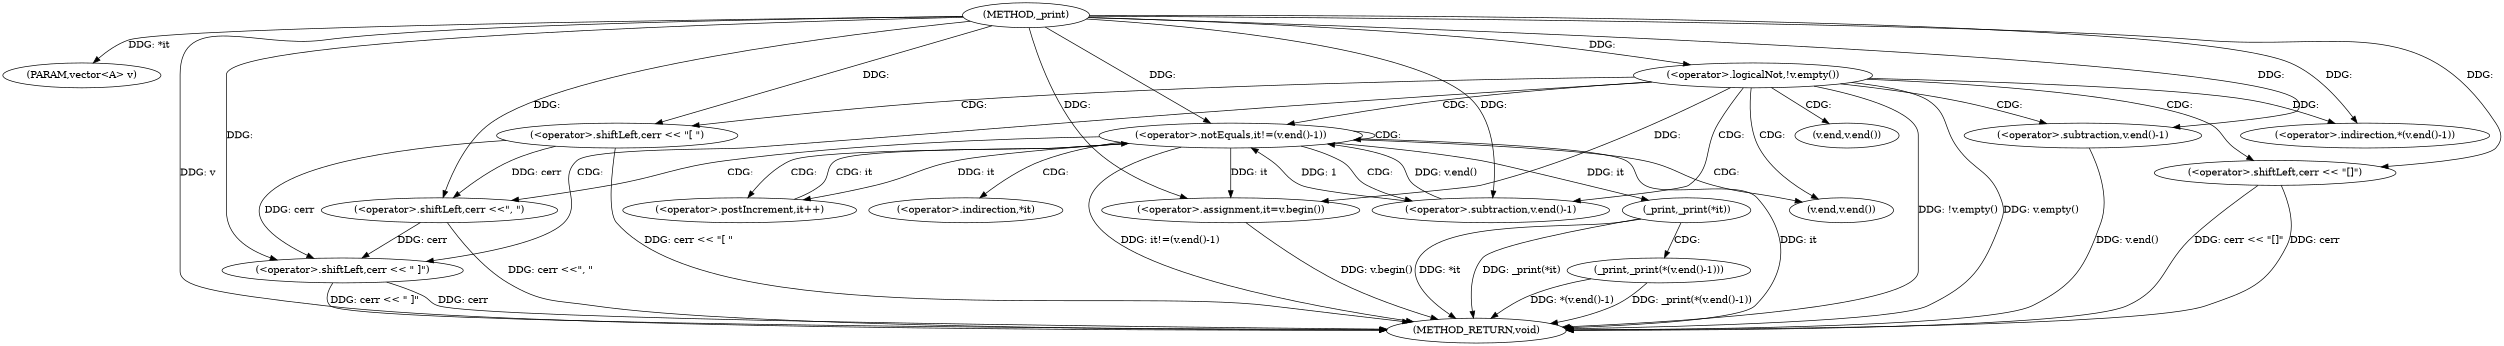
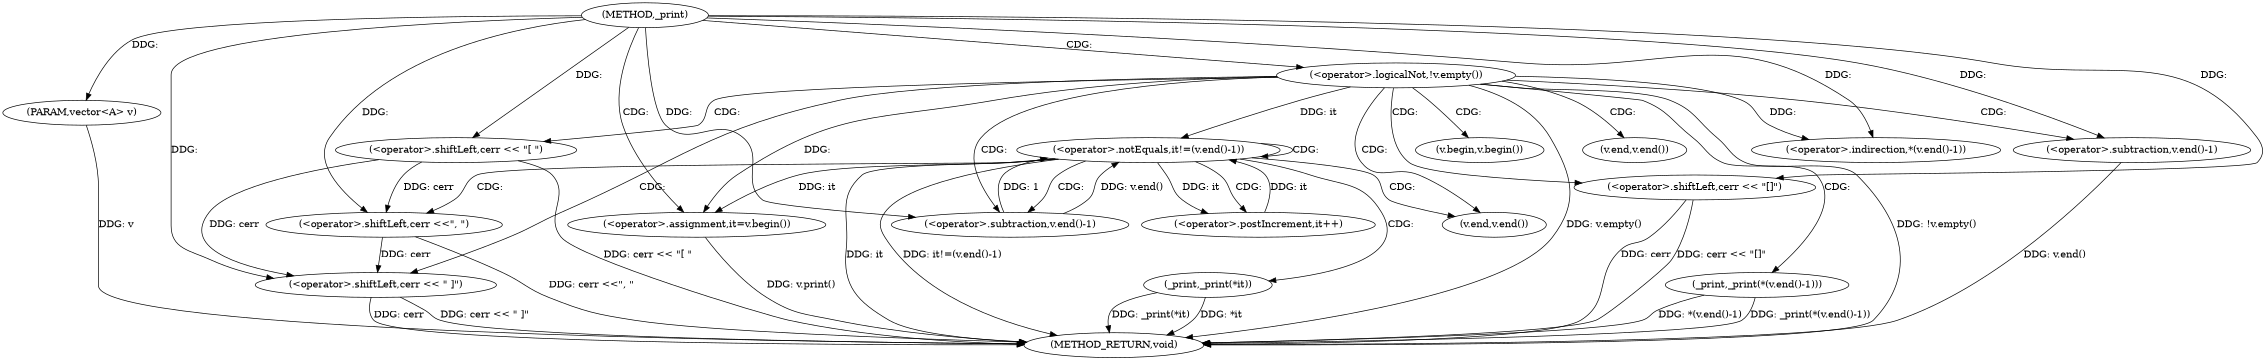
(149, 45) -> (147, 45)
(1604, 45) -> (1081, 45)
(1125, 73) -> none
(1079, 105) -> (638, 113)
(1457, 105) -> (1319, 113)
none -> (1480, 150)
(854, 173) -> (1289, 187)
(1606, 173) -> (1403, 225)
(966, 210) -> none
(1674, 237) -> (1701, 145)
(1377, 270) -> (801, 285)
(274, 300) -> (366, 326)
